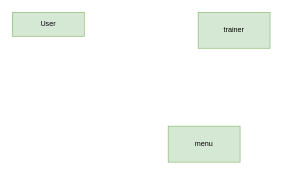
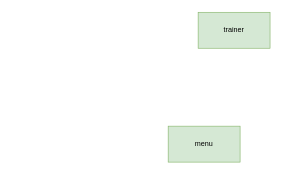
(48, 24) -> none
